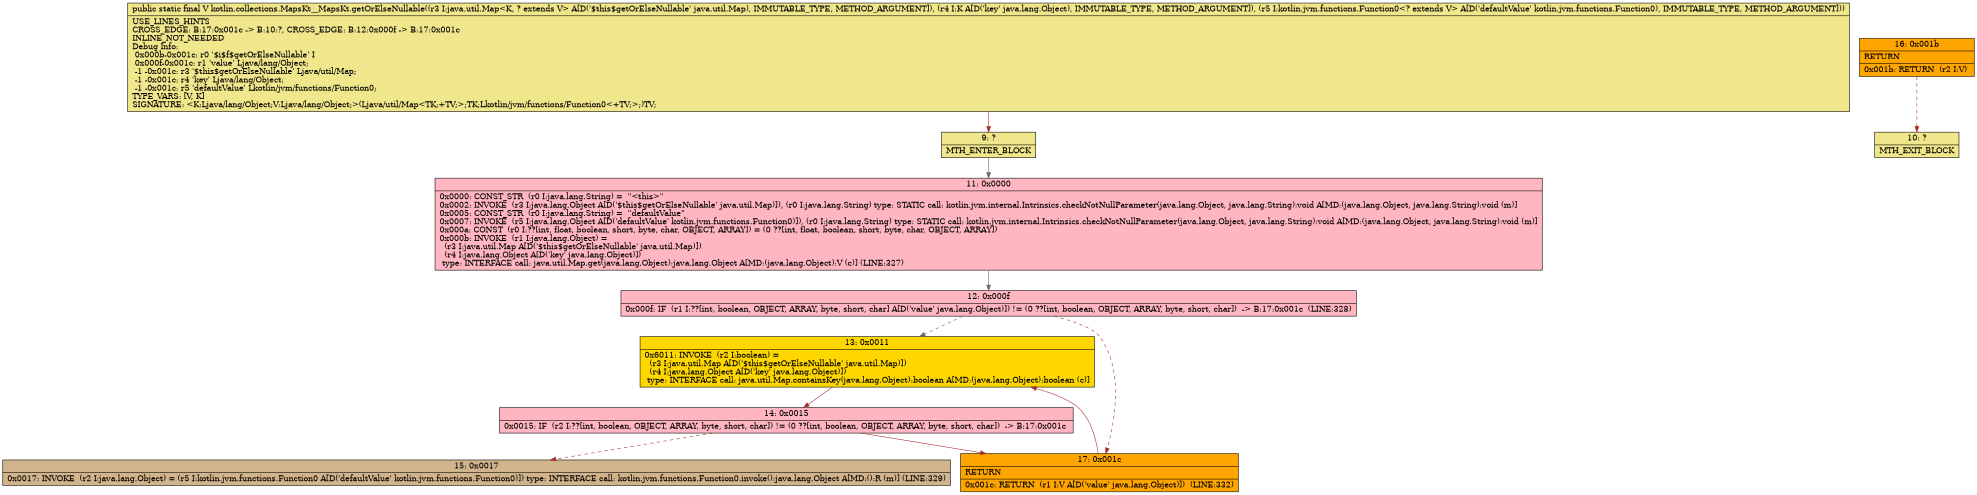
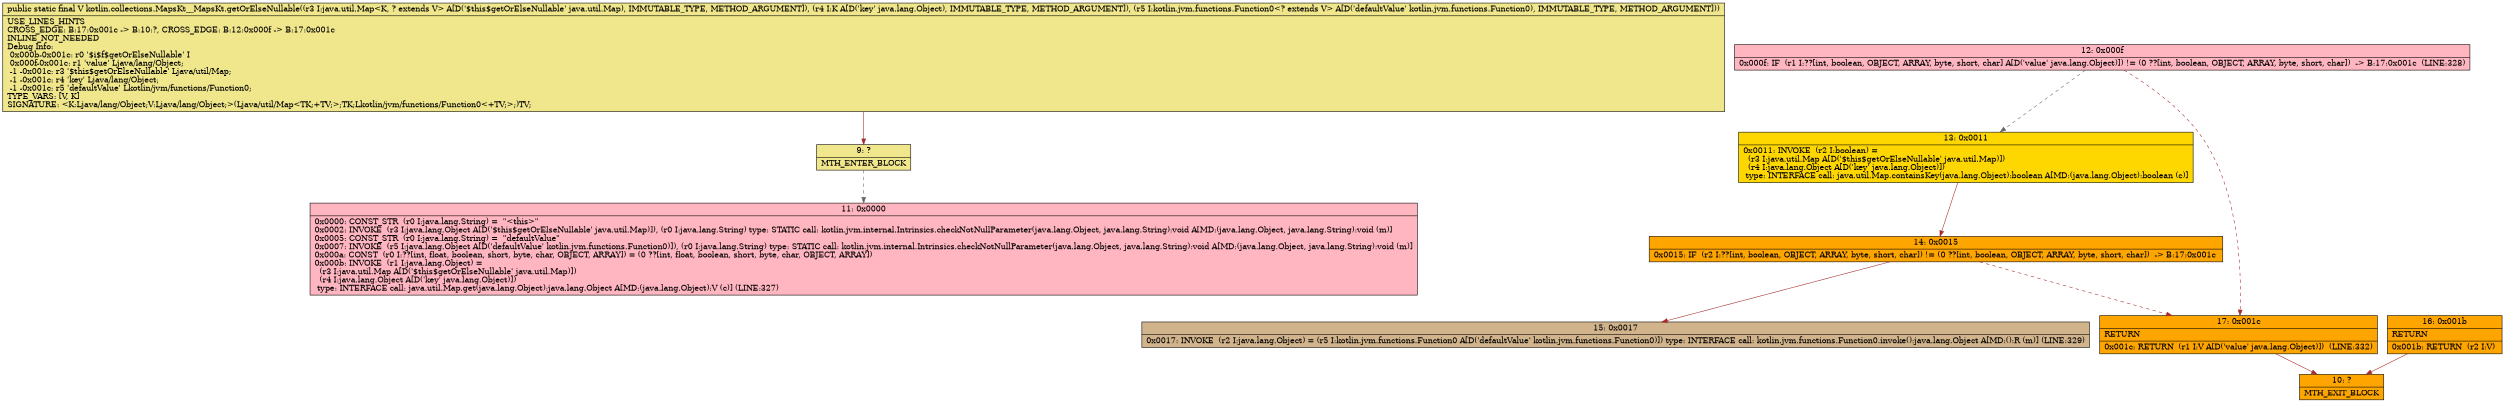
(1917, 102) -> (2389, 363)
(1917, 145) -> (2342, 387)
(989, 165) -> (864, 184)
(989, 278) -> none
(713, 355) -> (1812, 151)
(1080, 409) -> (2294, 363)
(786, 420) -> (1936, 249)
(921, 443) -> (2073, 288)
(634, 446) -> (1779, 291)
